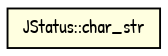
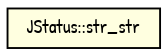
(84, 28) -> (84, 28)
